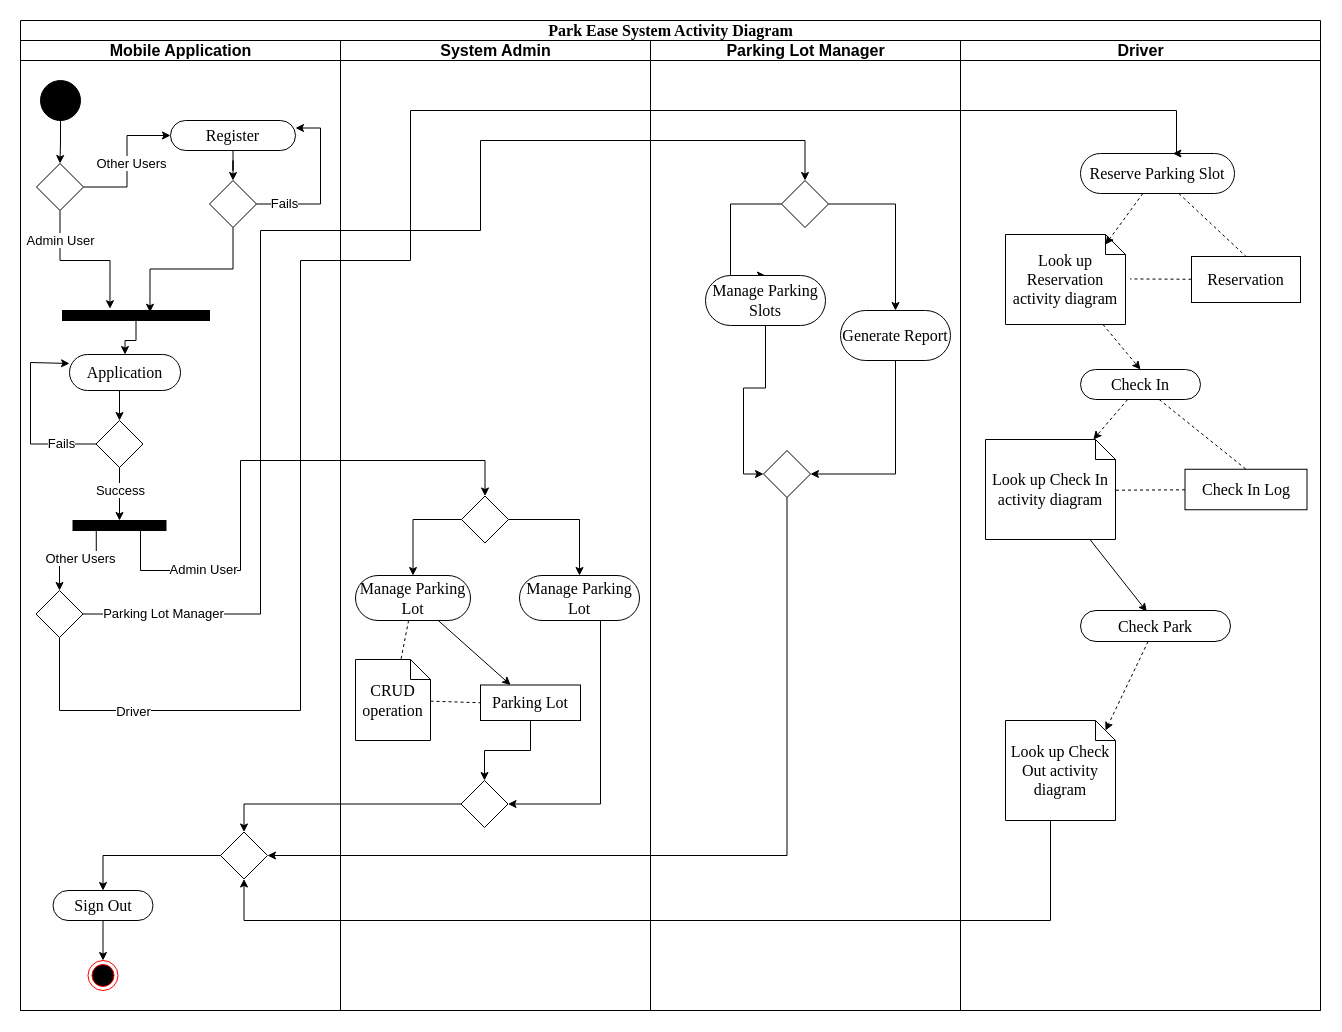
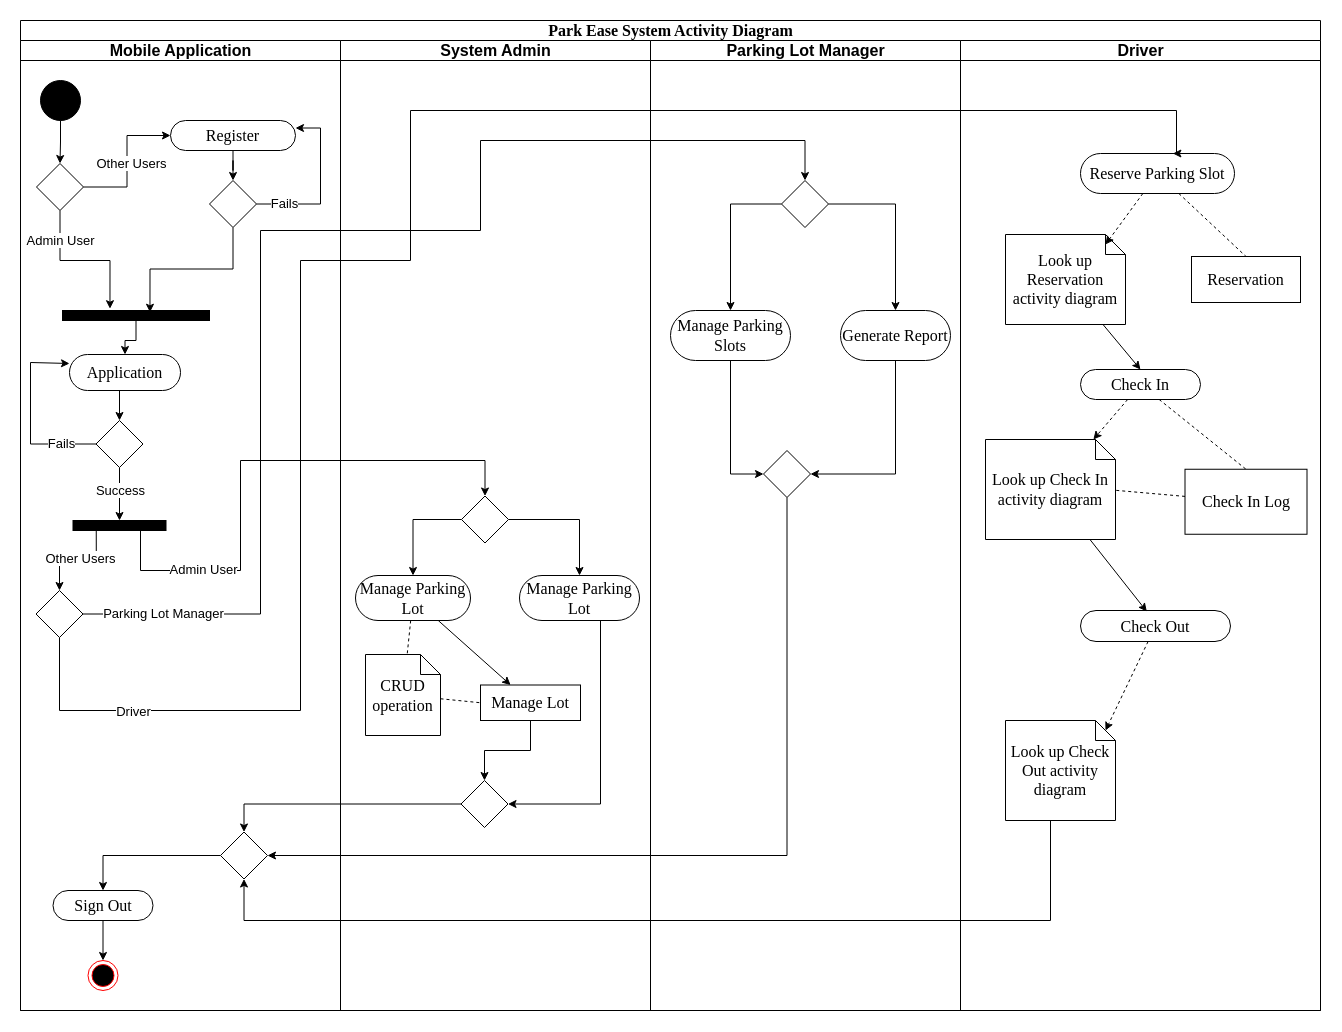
(1161, 279) -> none
(766, 301) -> (731, 336)
(1119, 344) -> (1119, 344)
(1246, 490) -> (1246, 502)
(1156, 627) -> (1156, 627)
(393, 700) -> (403, 695)
(531, 703) -> (531, 703)
